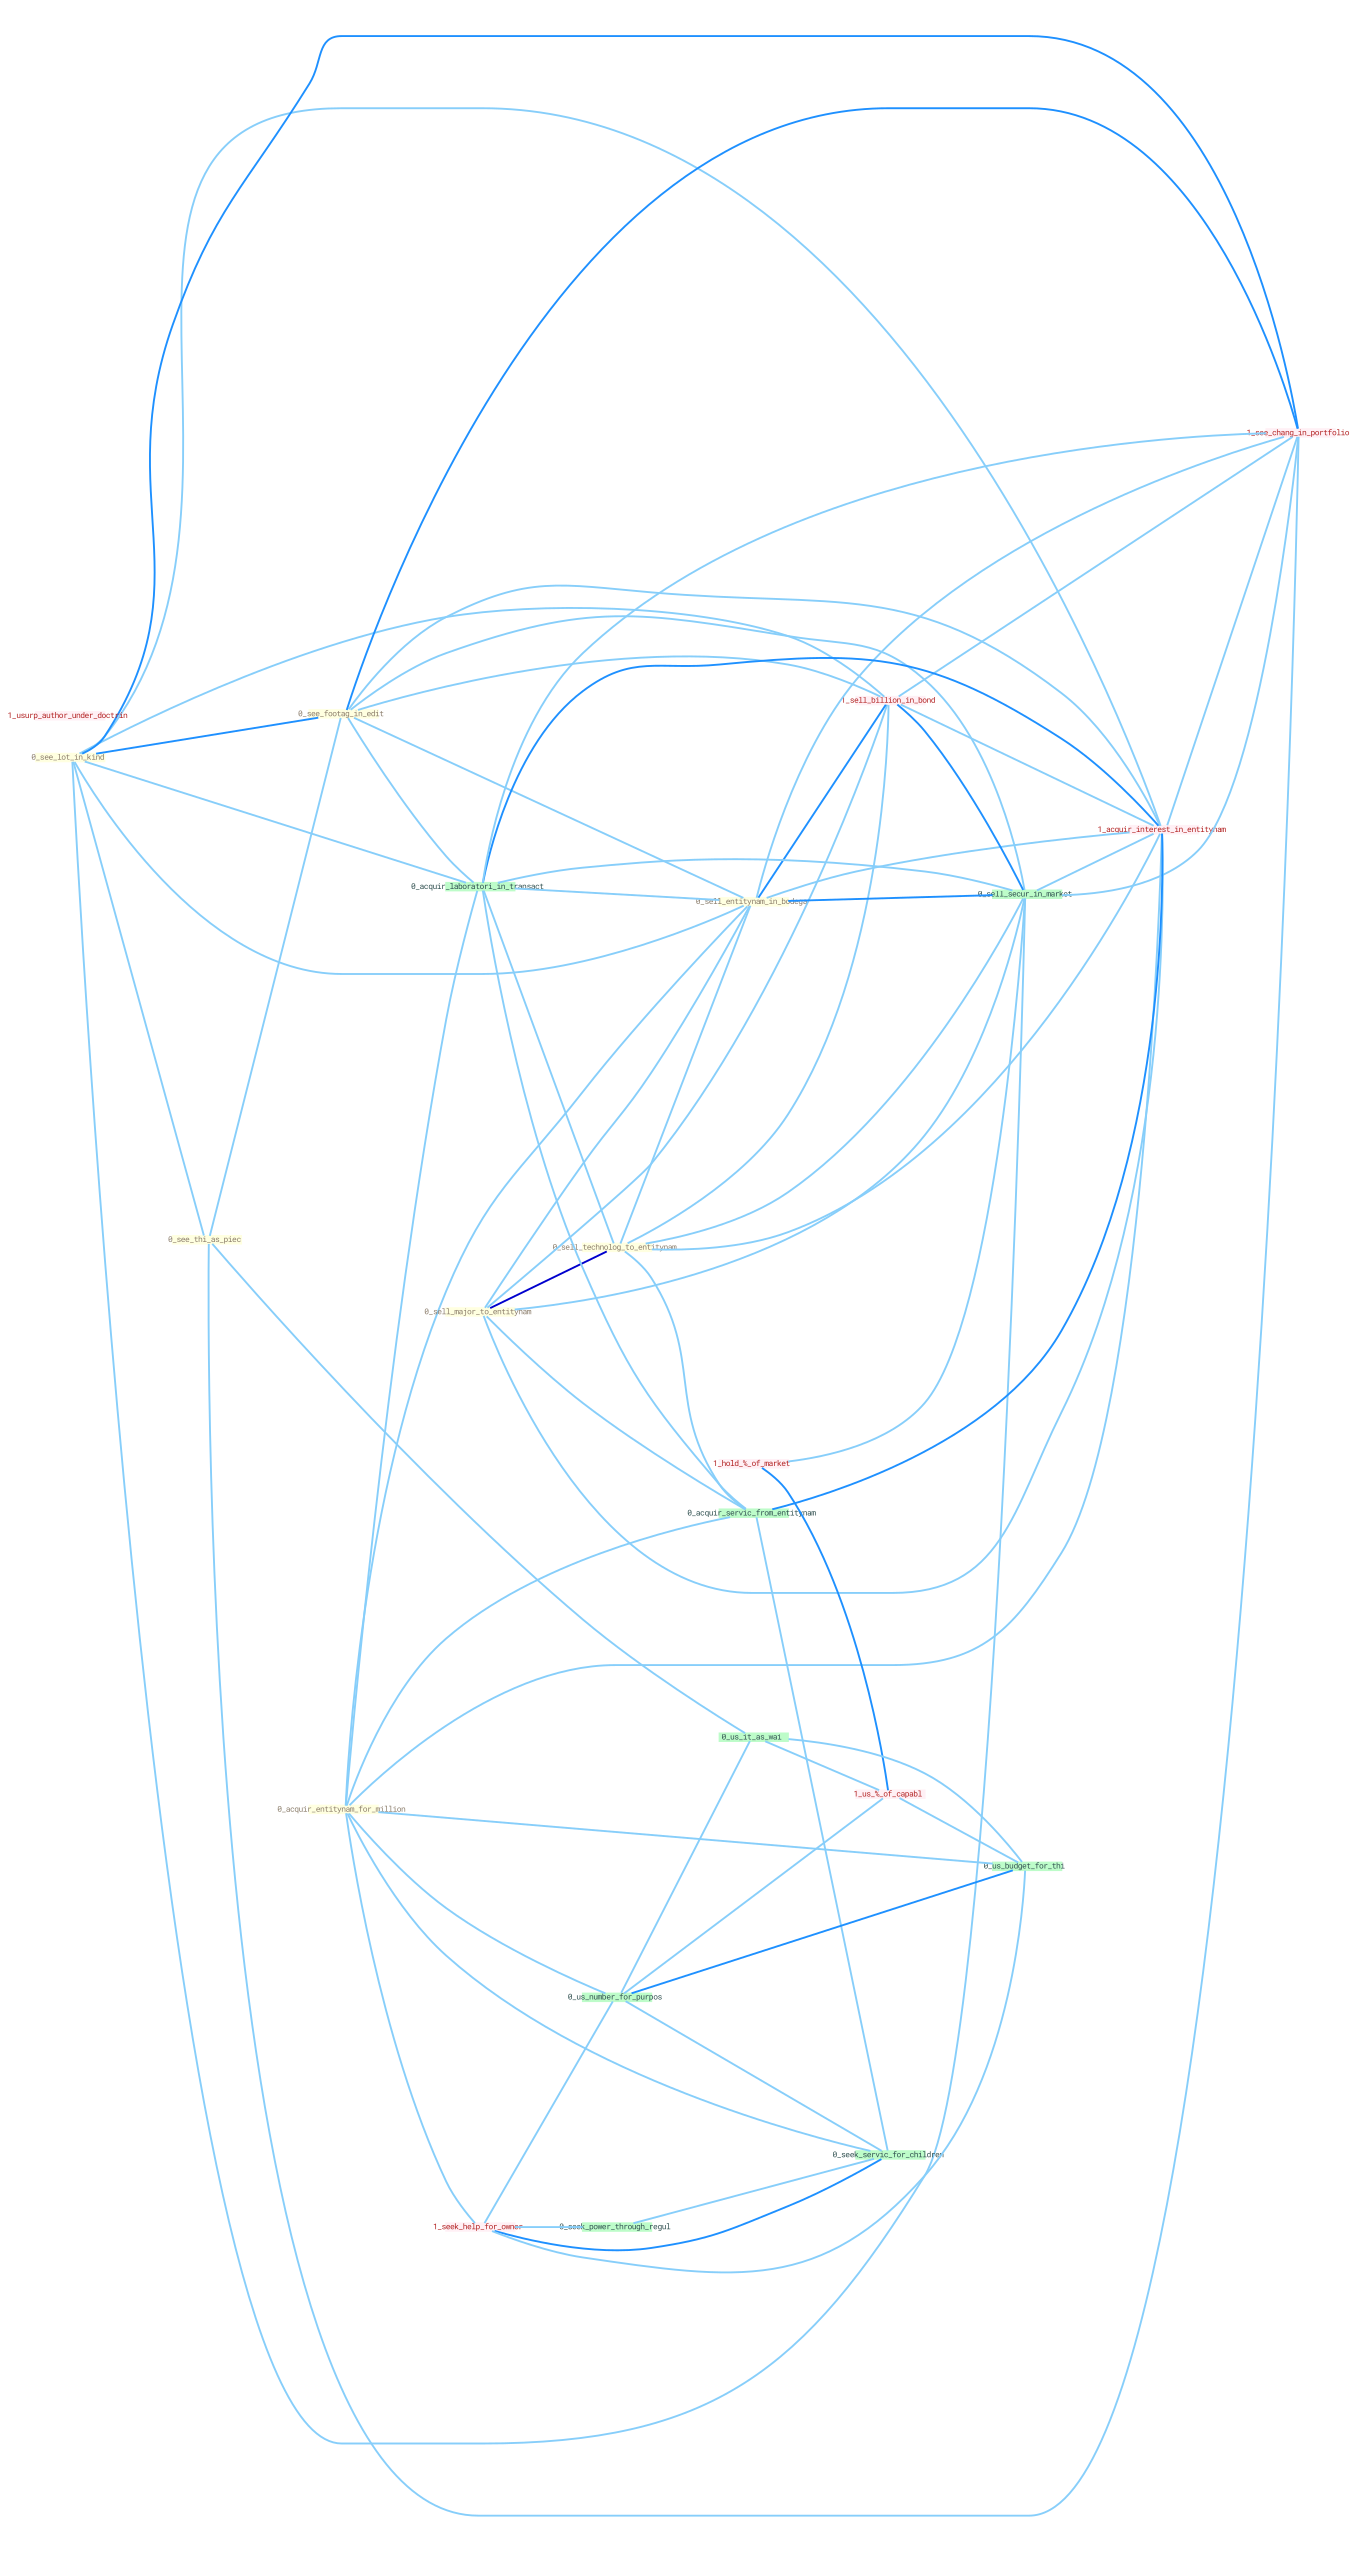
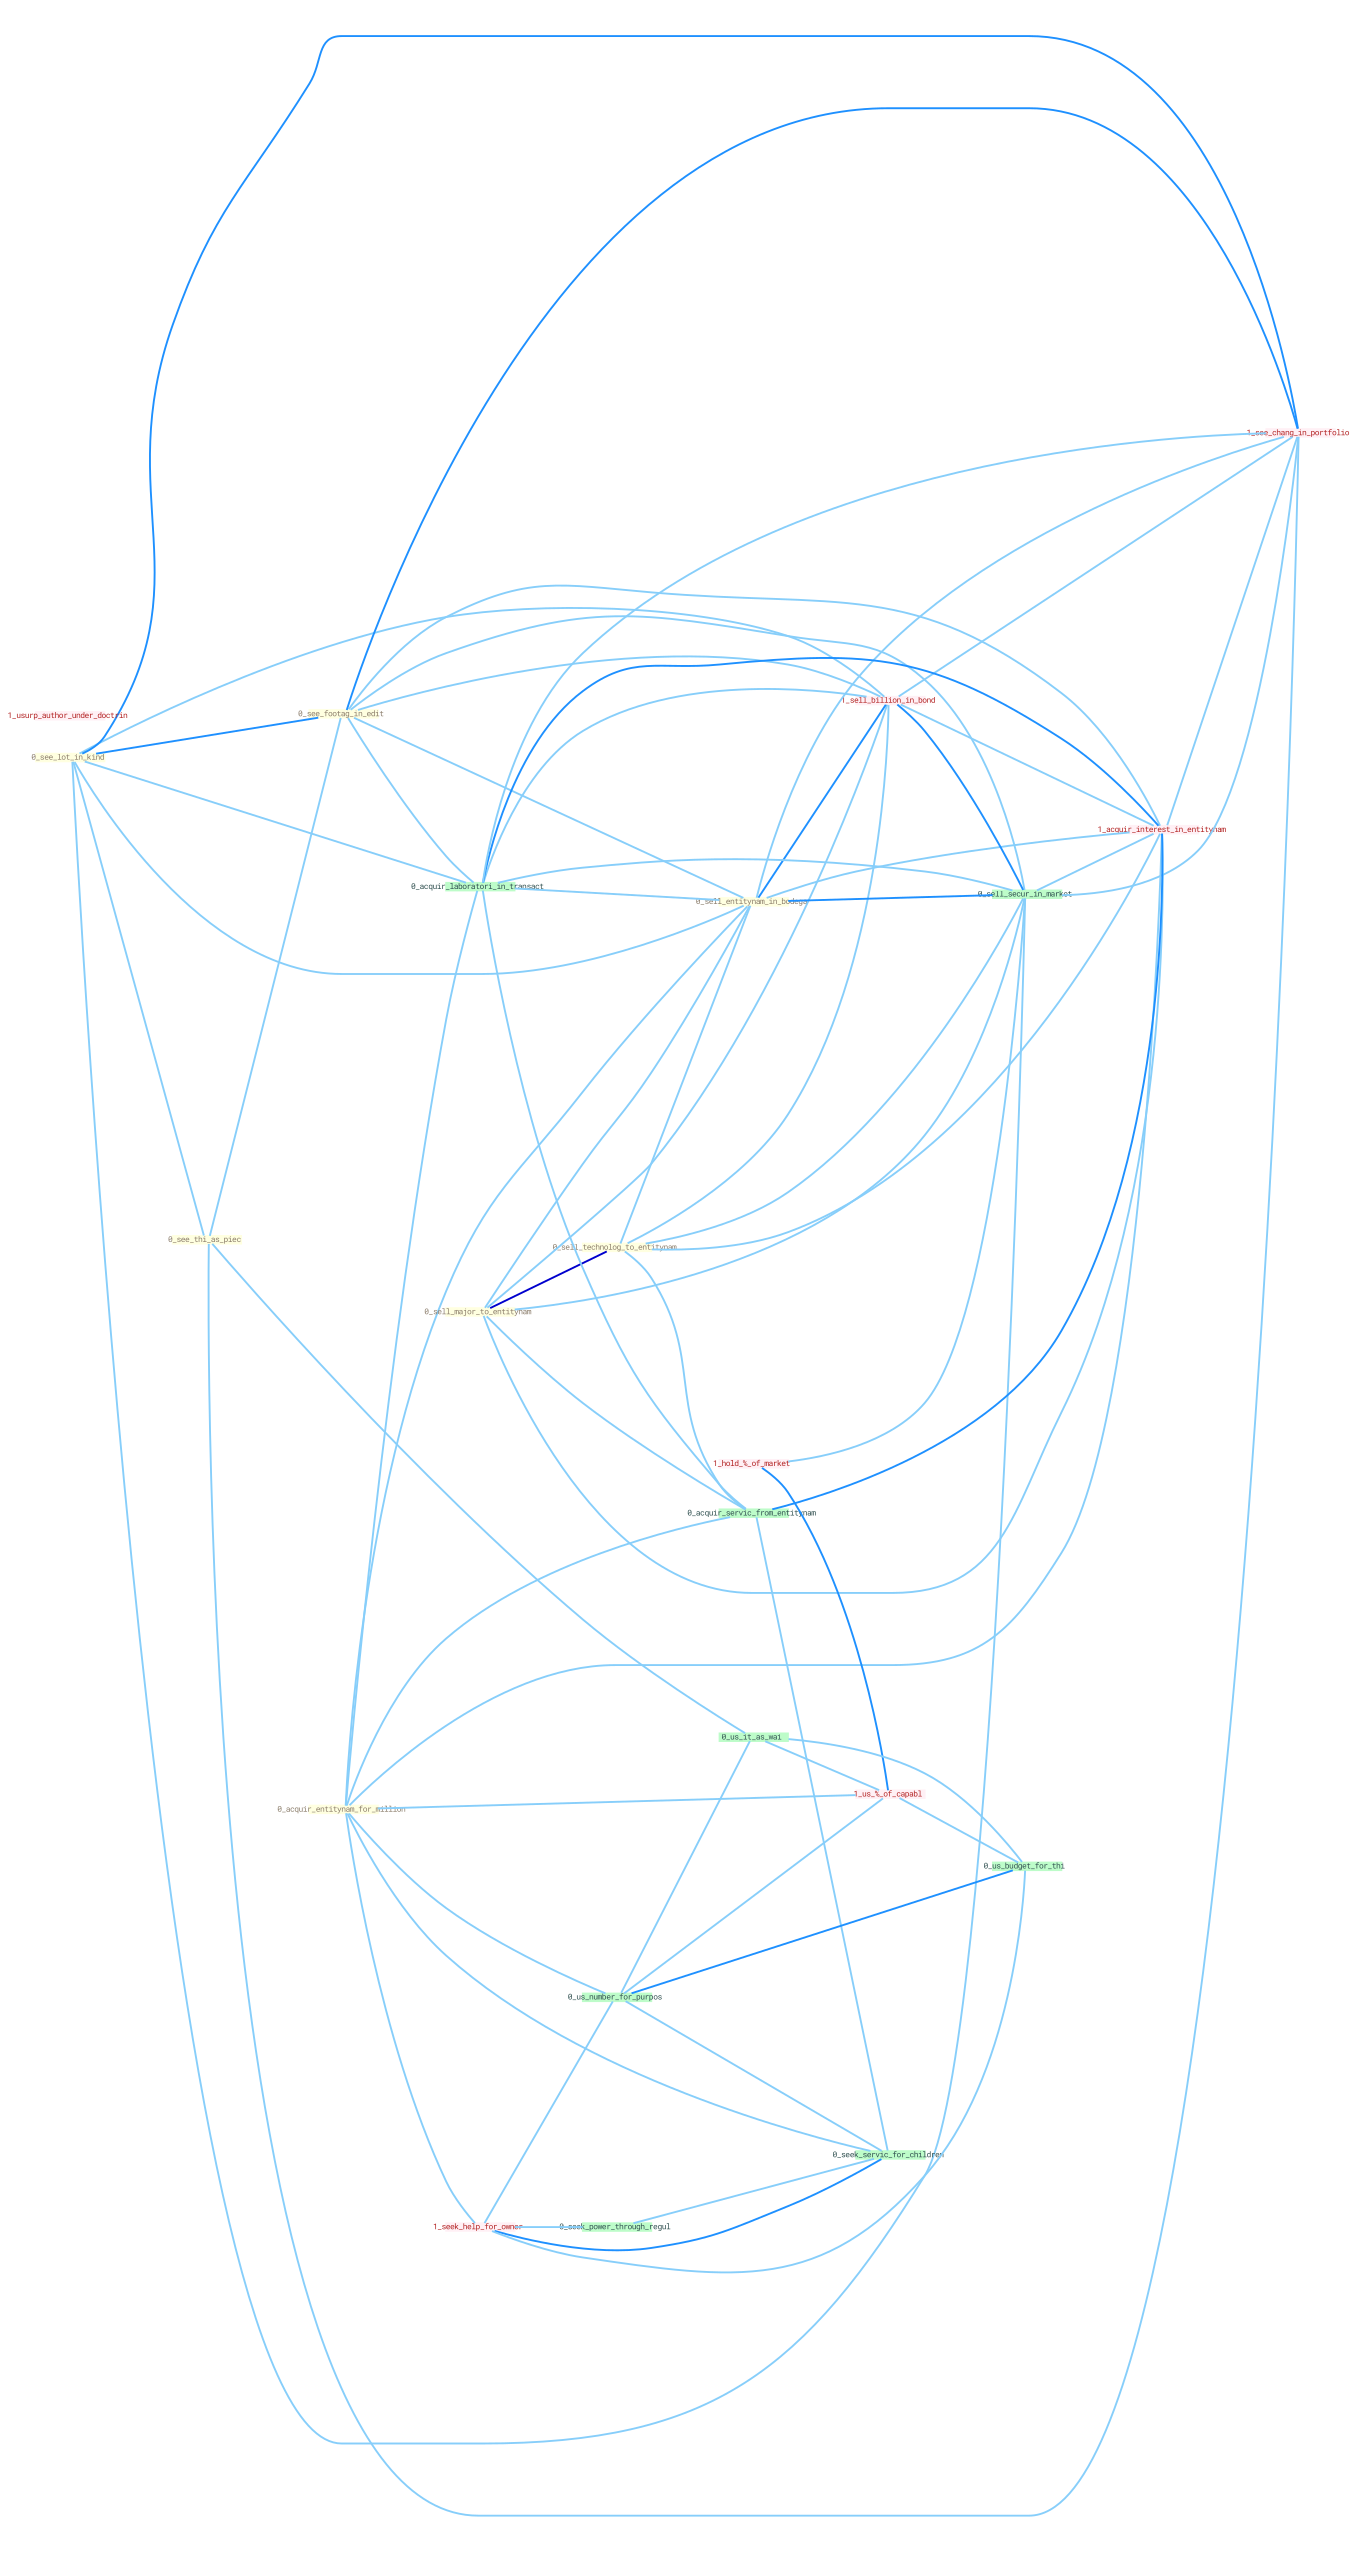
(548, 121) -> none
(549, 1067) -> (631, 709)
(686, 1838) -> (617, 1802)
